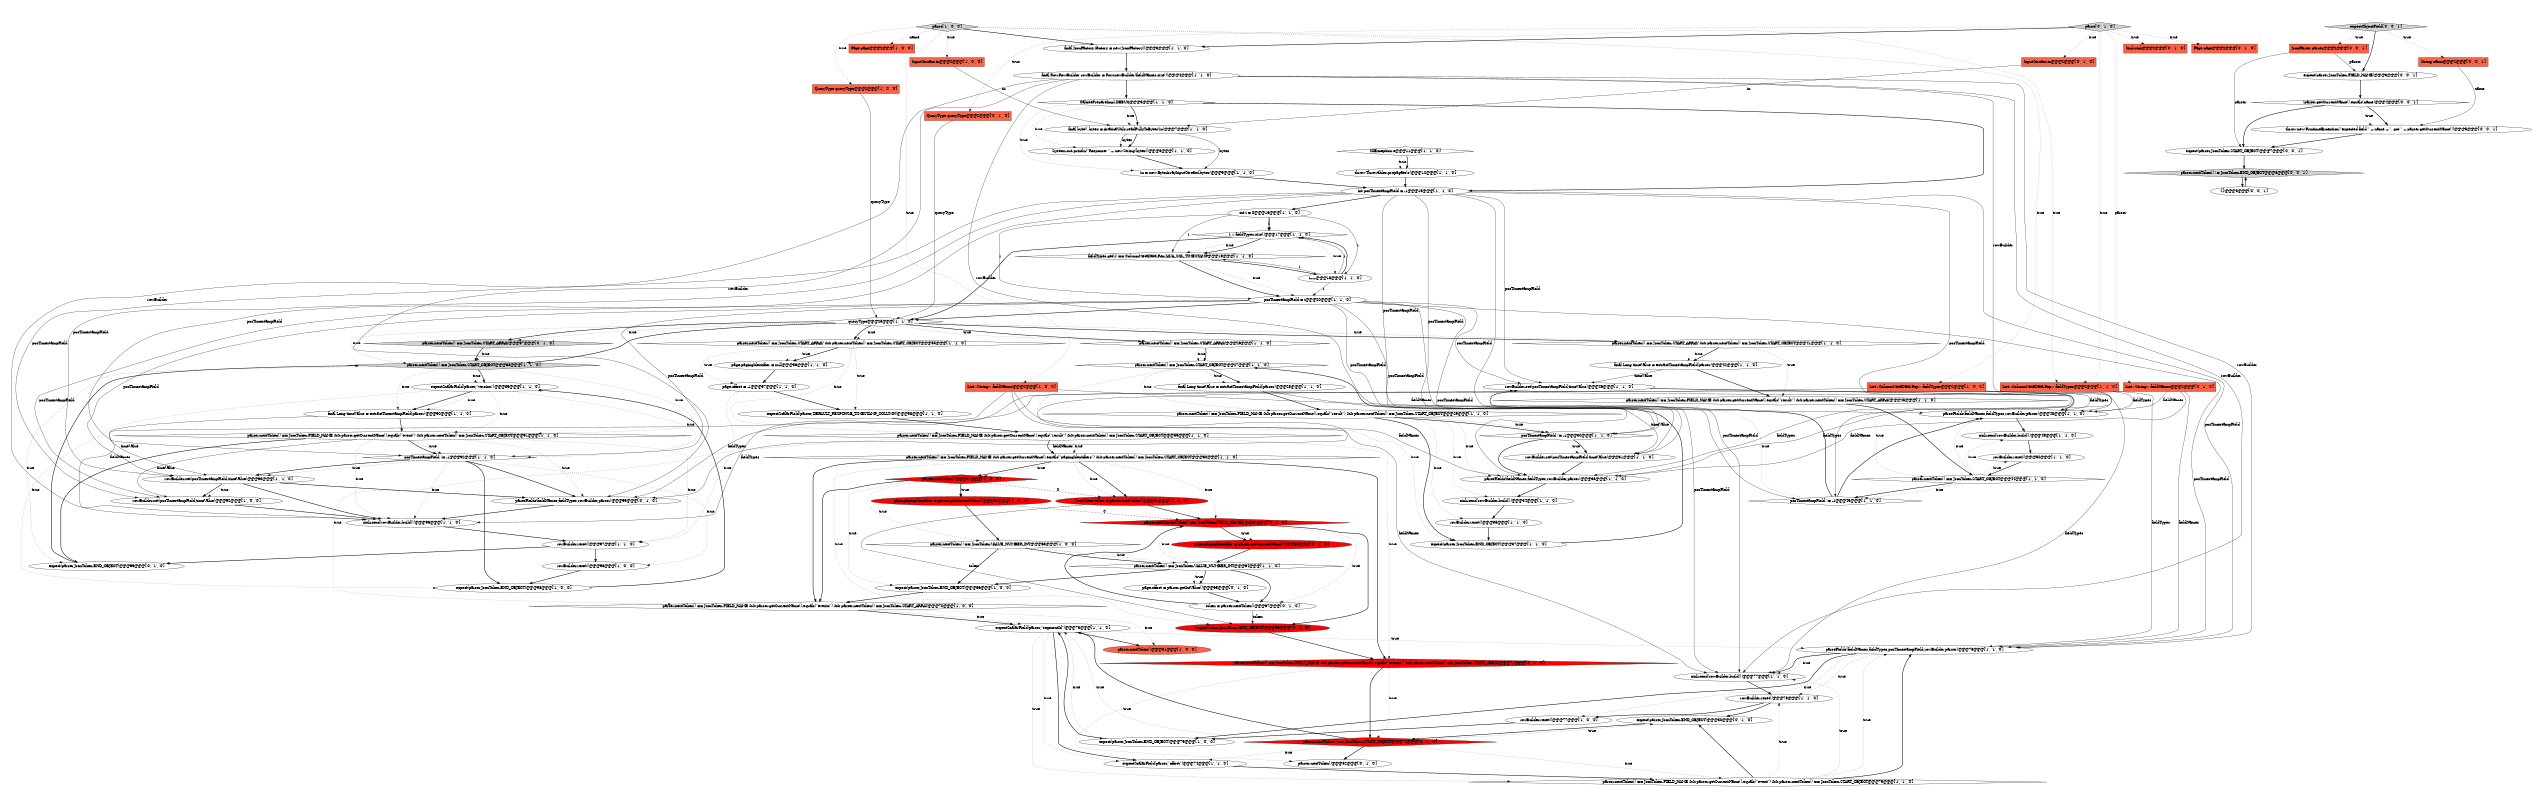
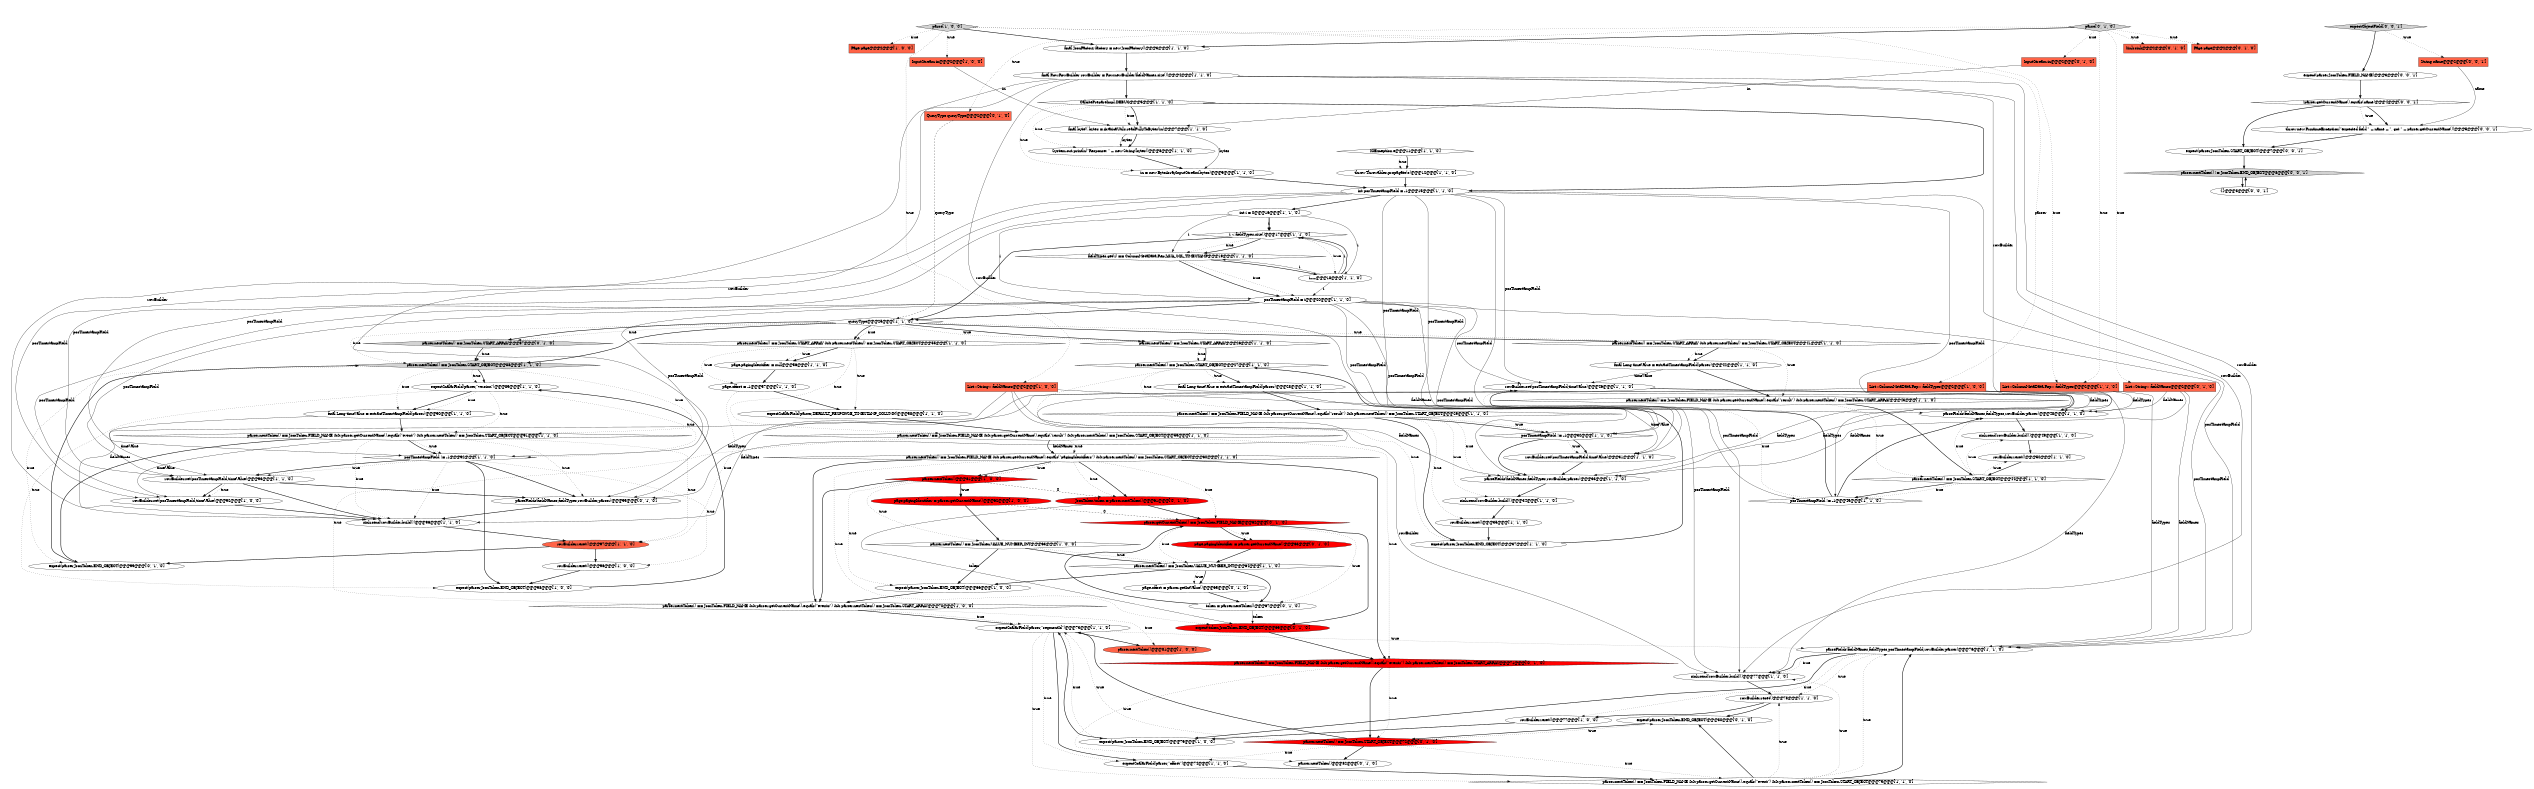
(914, 38) -> (914, 38)
(2329, 49) -> none
(856, 89) -> none
(2040, 213) -> (2040, 213)
(2120, 213) -> (2120, 213)
(935, 226) -> (935, 226)
(1409, 534) -> (1409, 534)
(596, 545) -> (596, 545)
